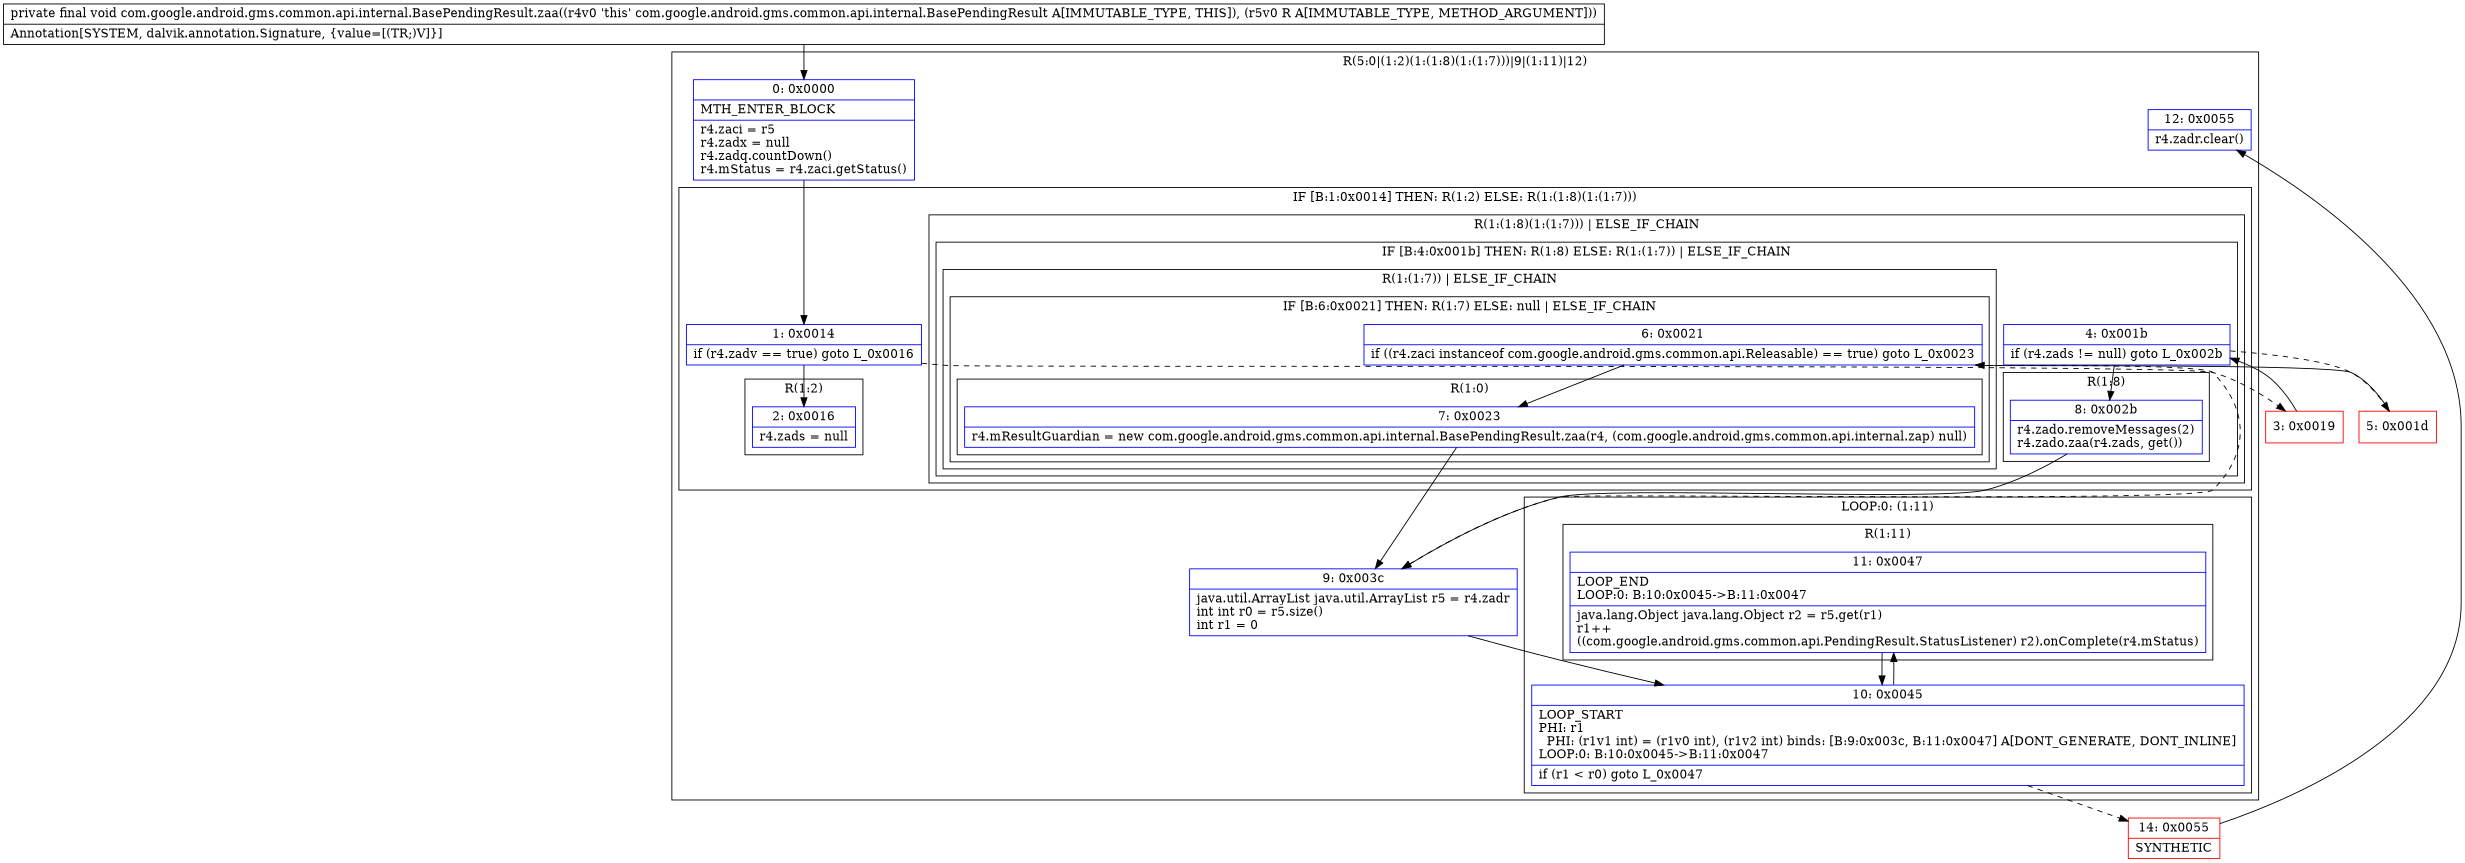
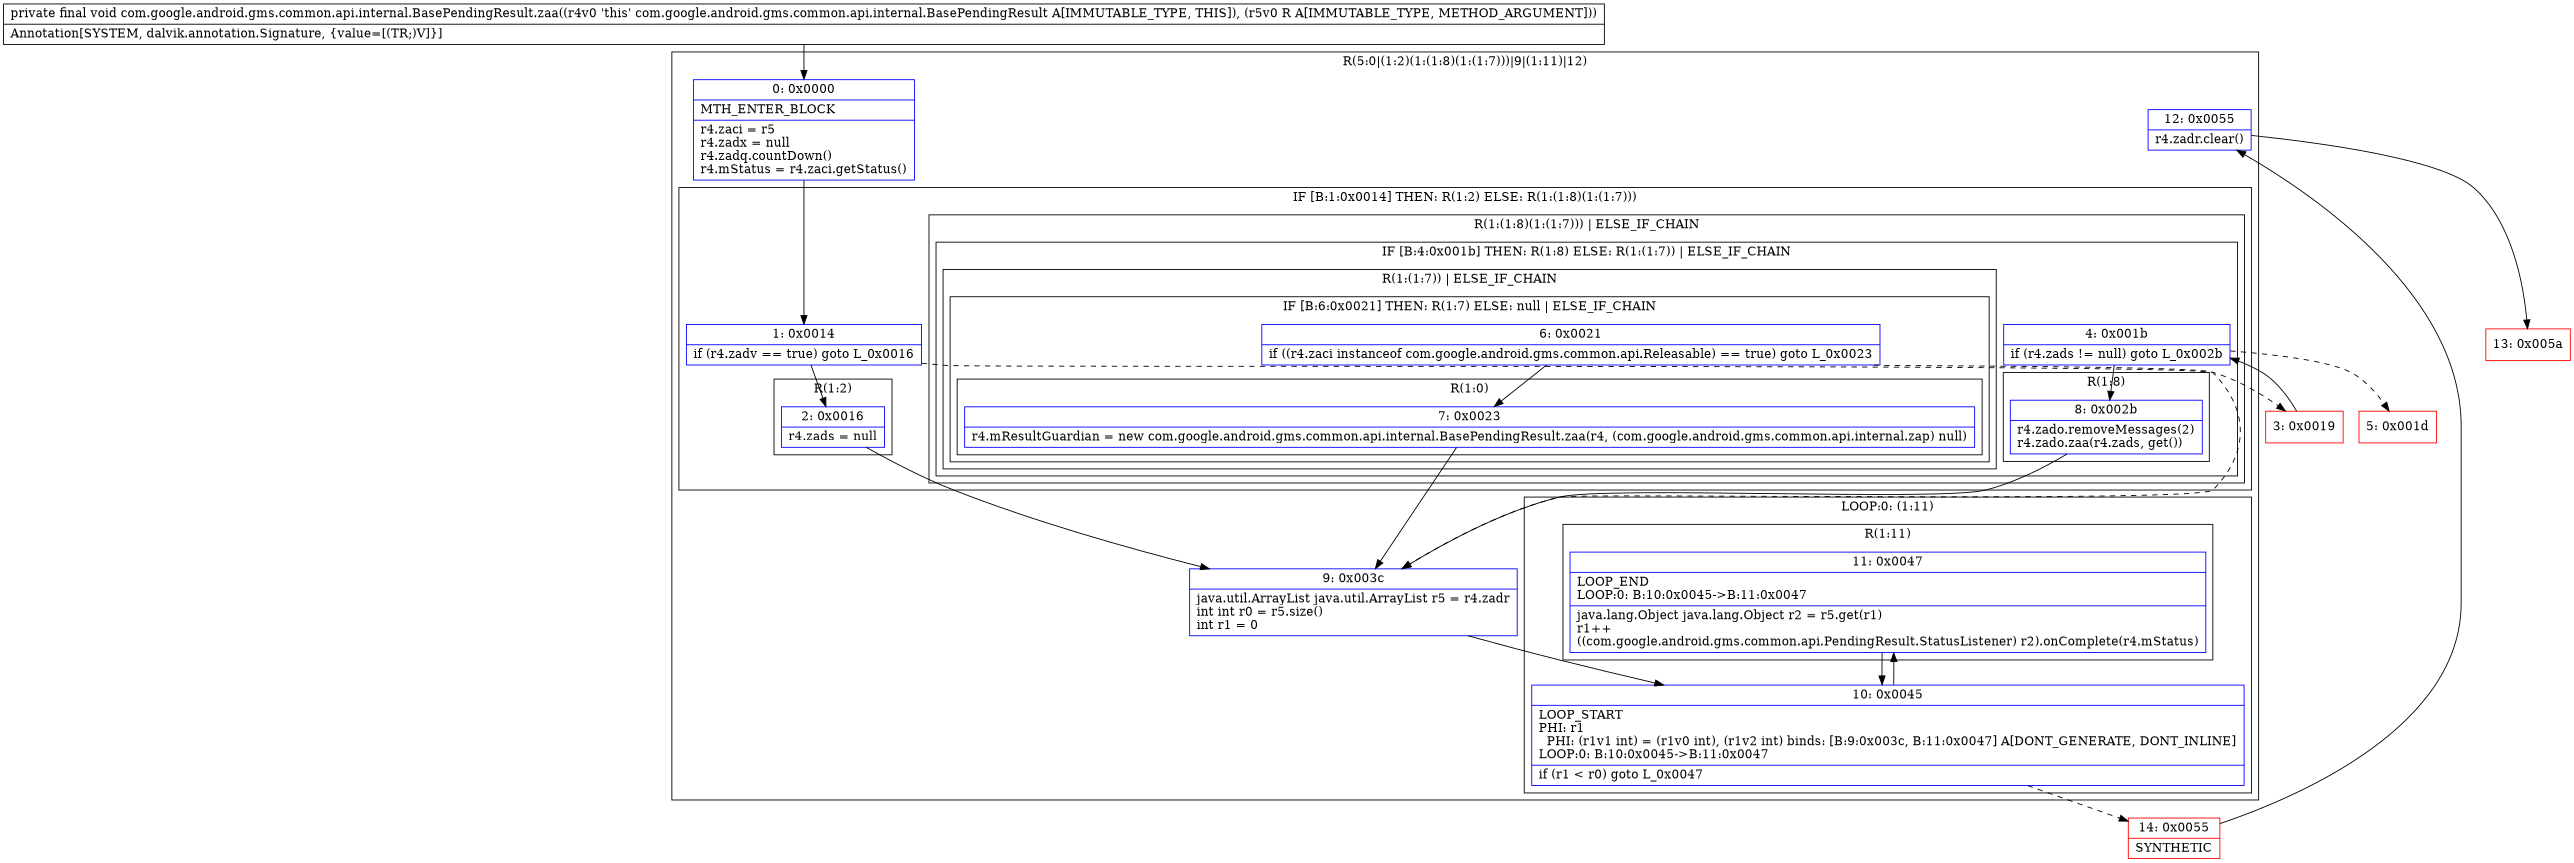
none -> (2528, 345)
(2217, 367) -> none
none -> (1030, 517)
